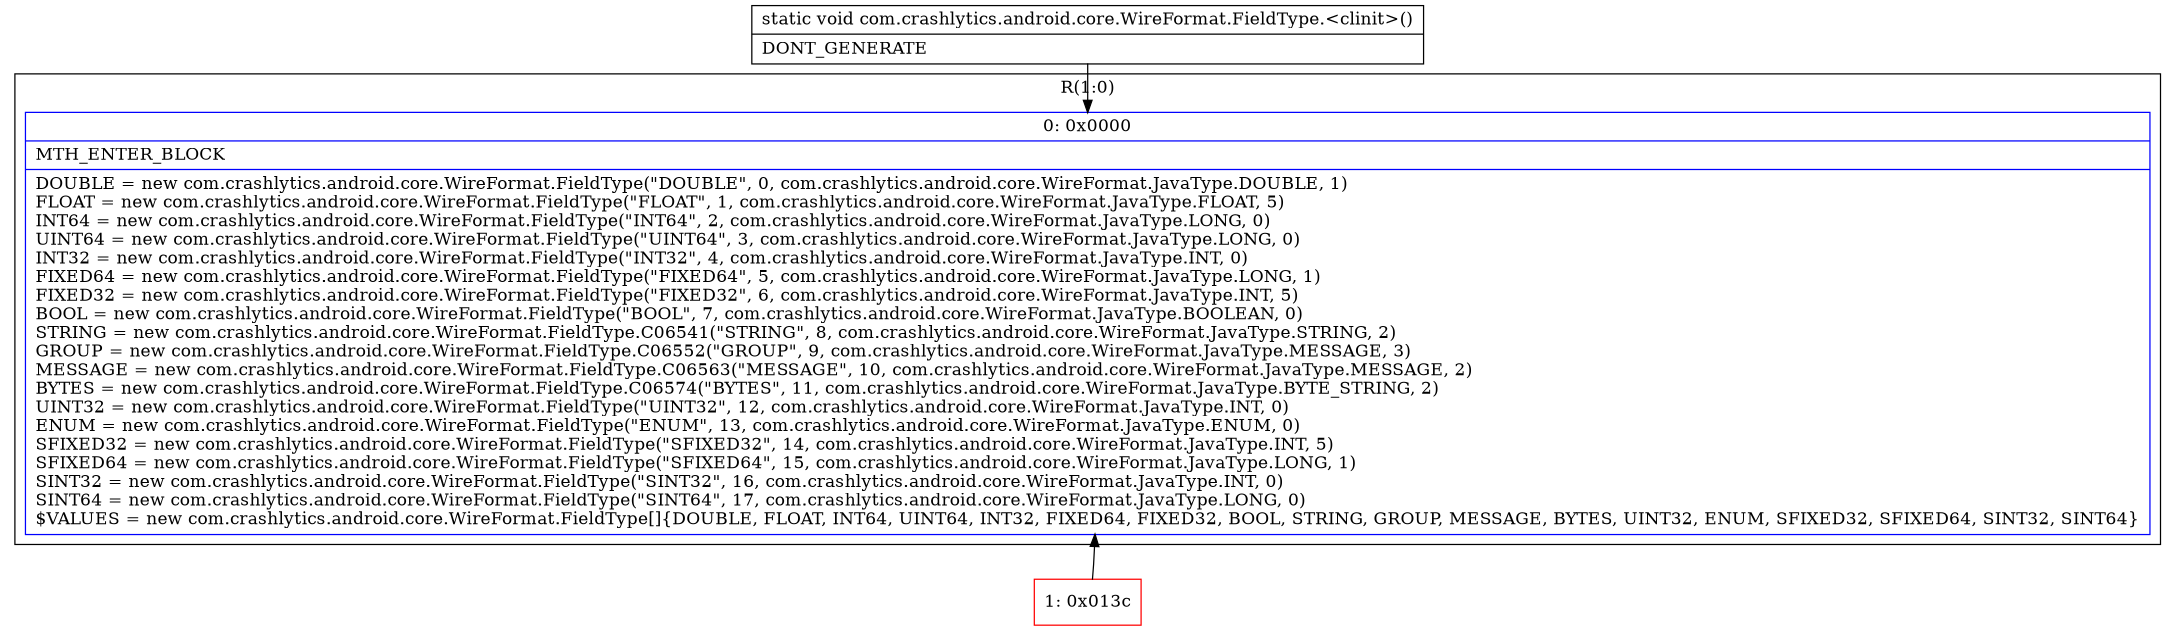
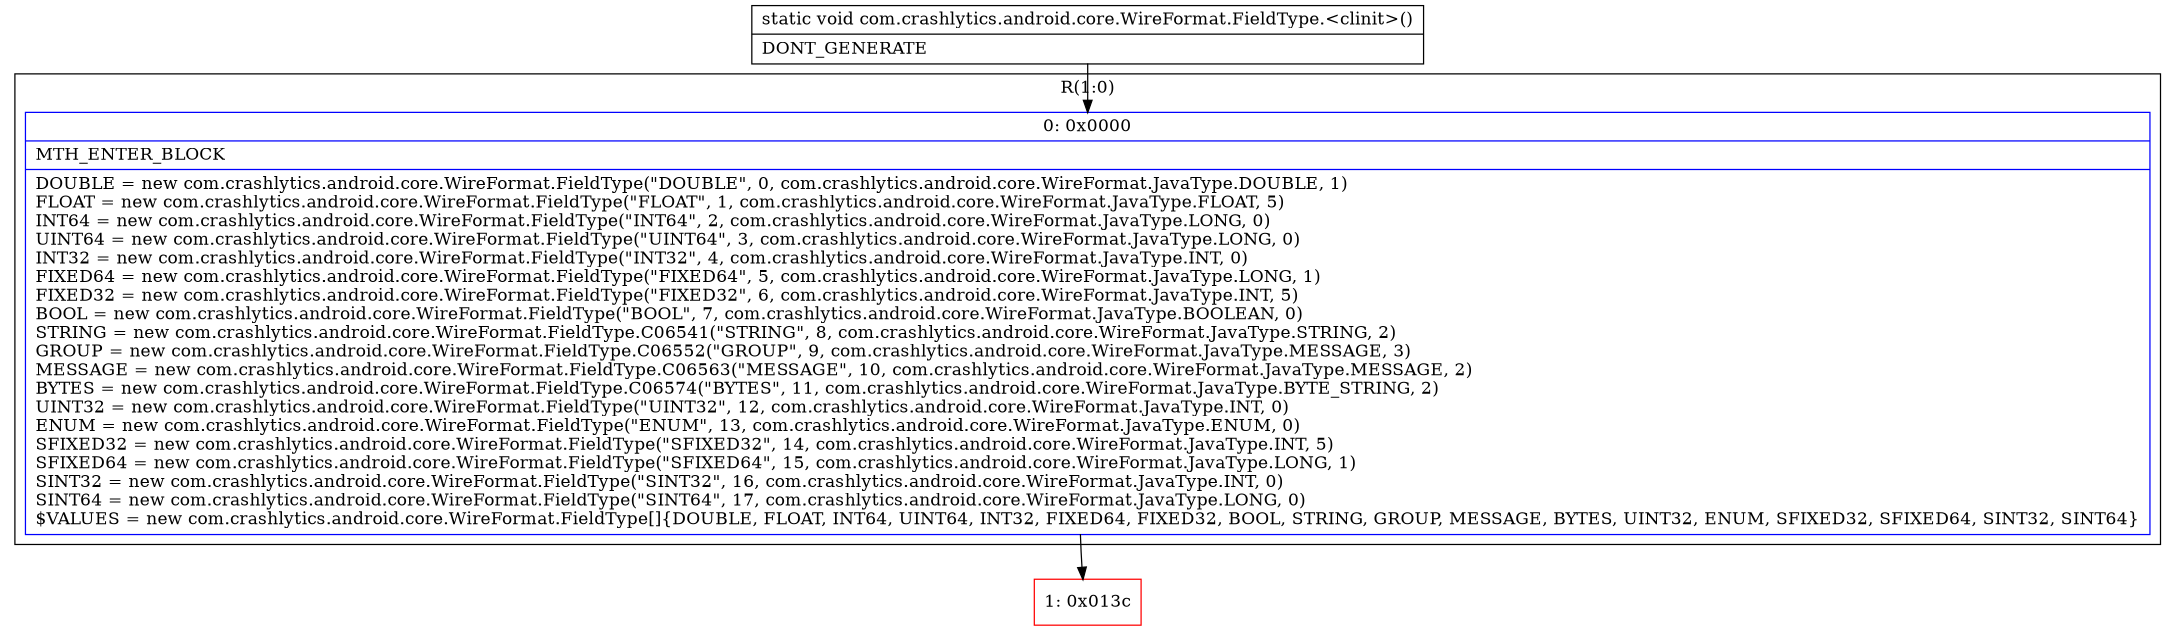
(1094, 563) -> (1081, 552)
